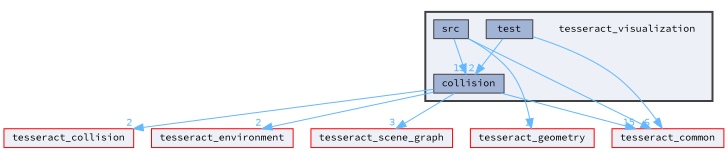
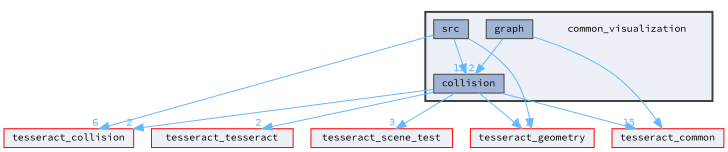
(509, 29) -> (509, 29)
(627, 29) -> (627, 29)
(555, 81) -> (271, 81)
none -> (497, 108)
(222, 138) -> (222, 138)
(382, 138) -> (382, 138)
